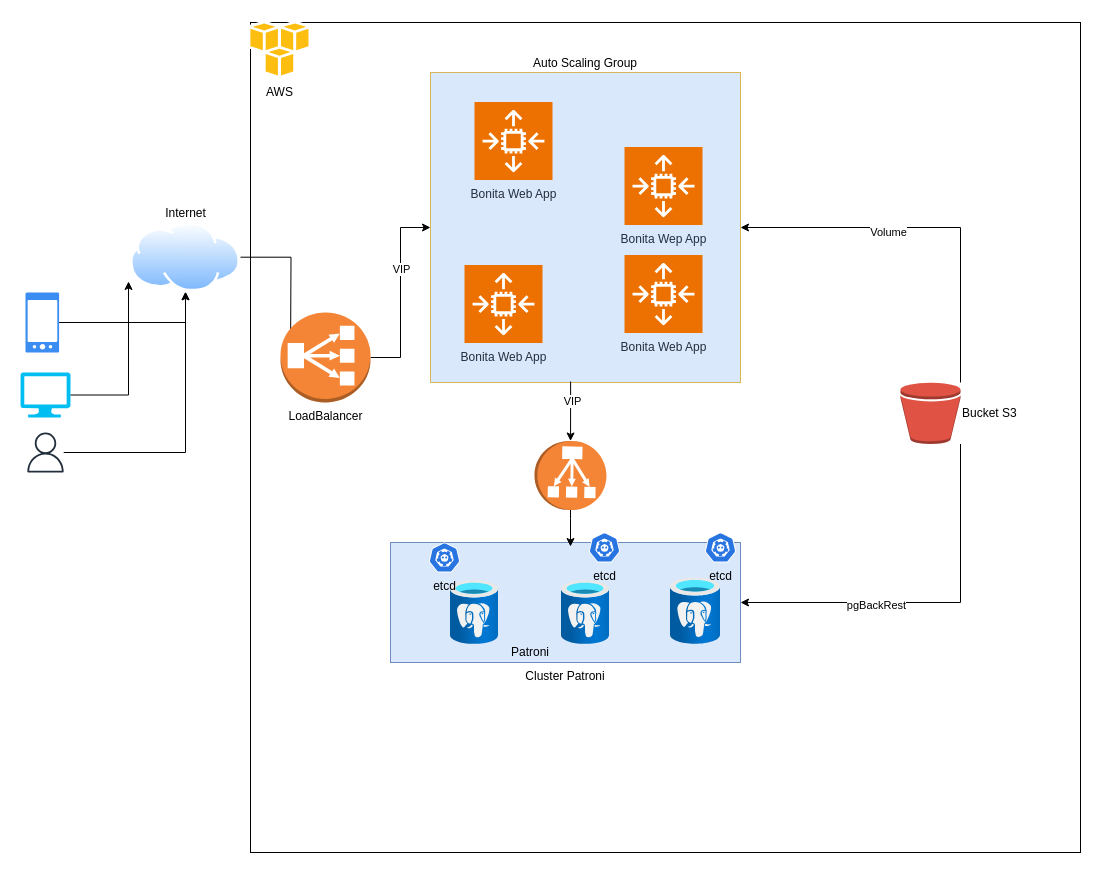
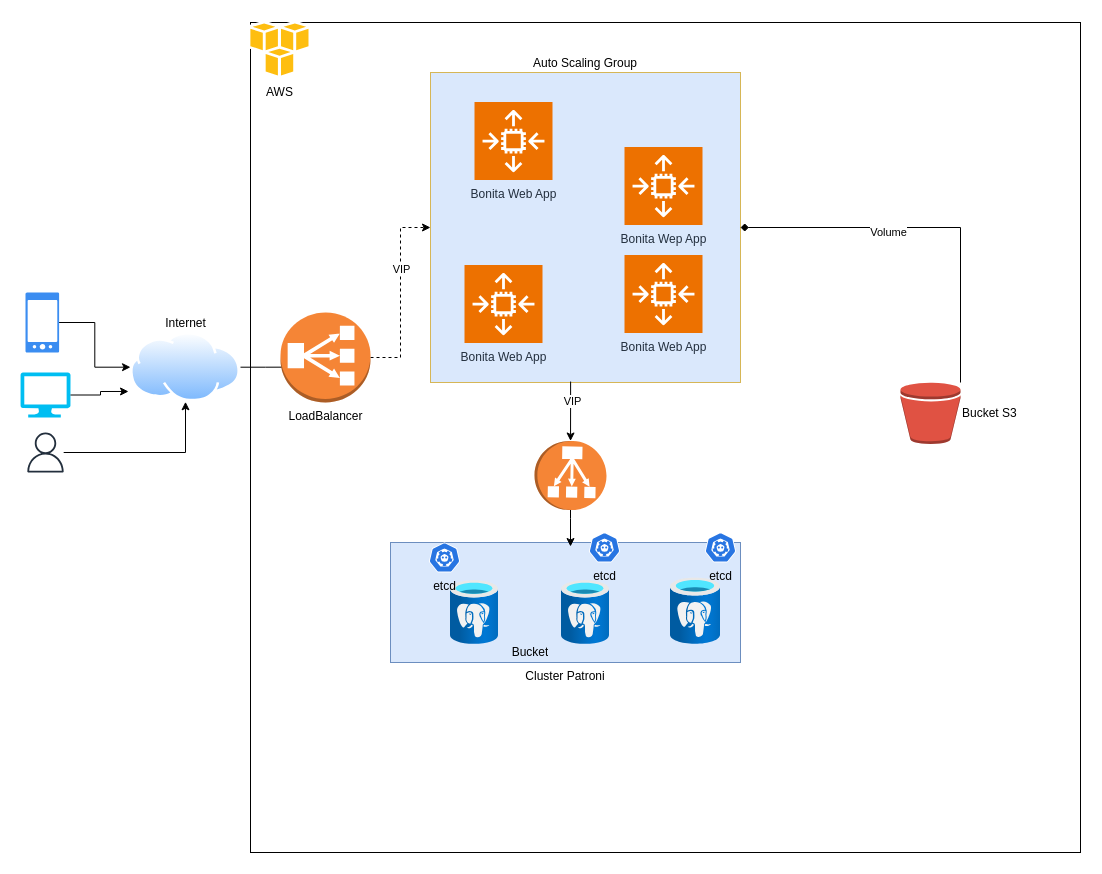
(749, 228) -> (749, 228)
(186, 257) -> (186, 367)
(401, 331) -> (401, 331)
(933, 603) -> none
(531, 653) -> (531, 653)
